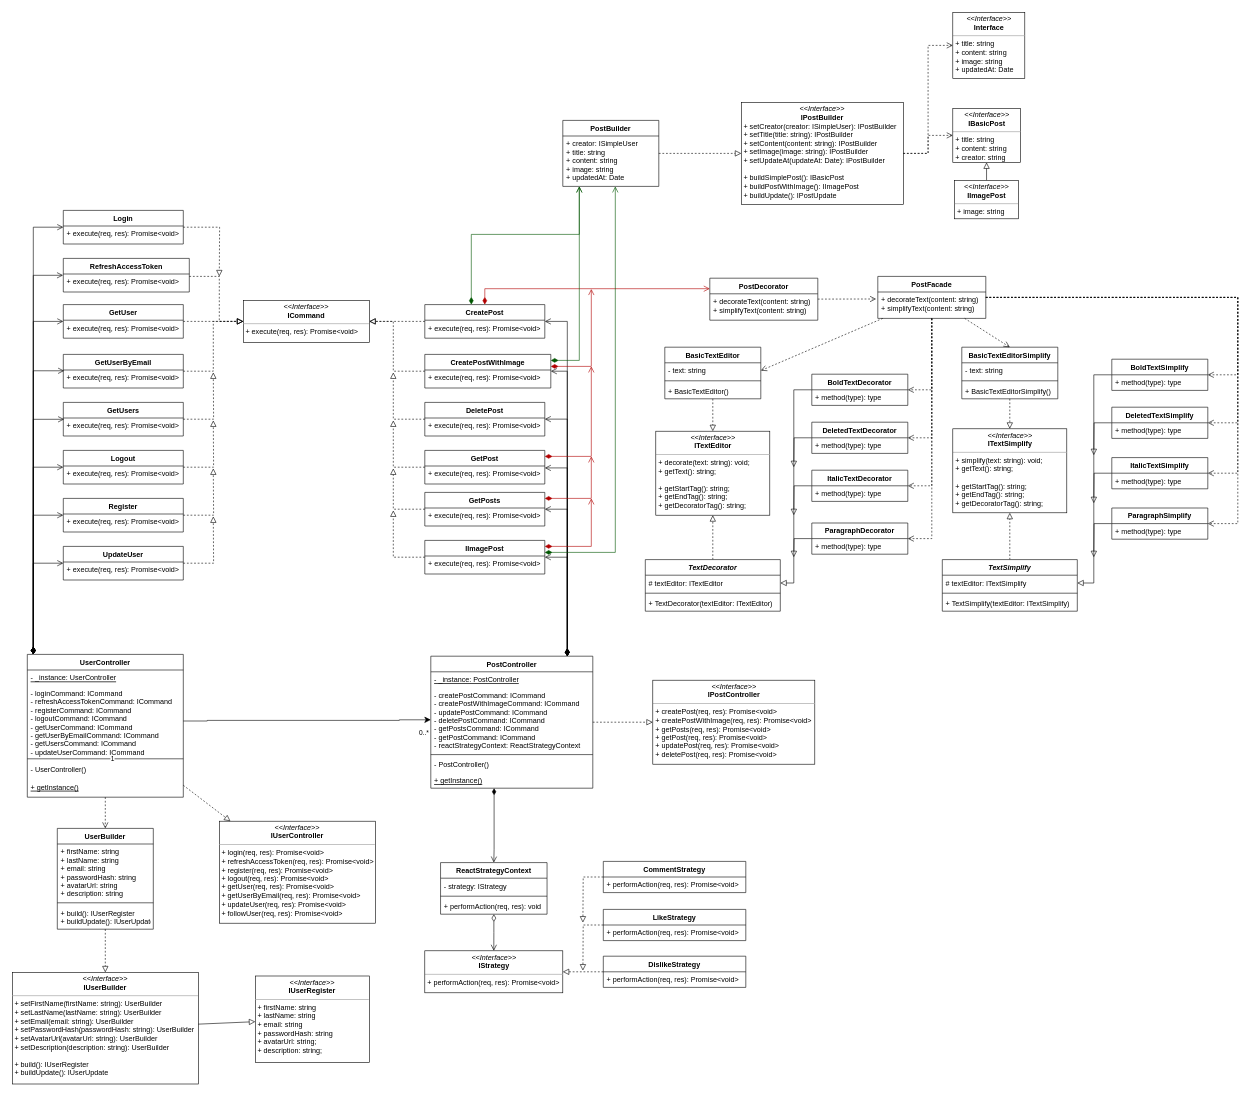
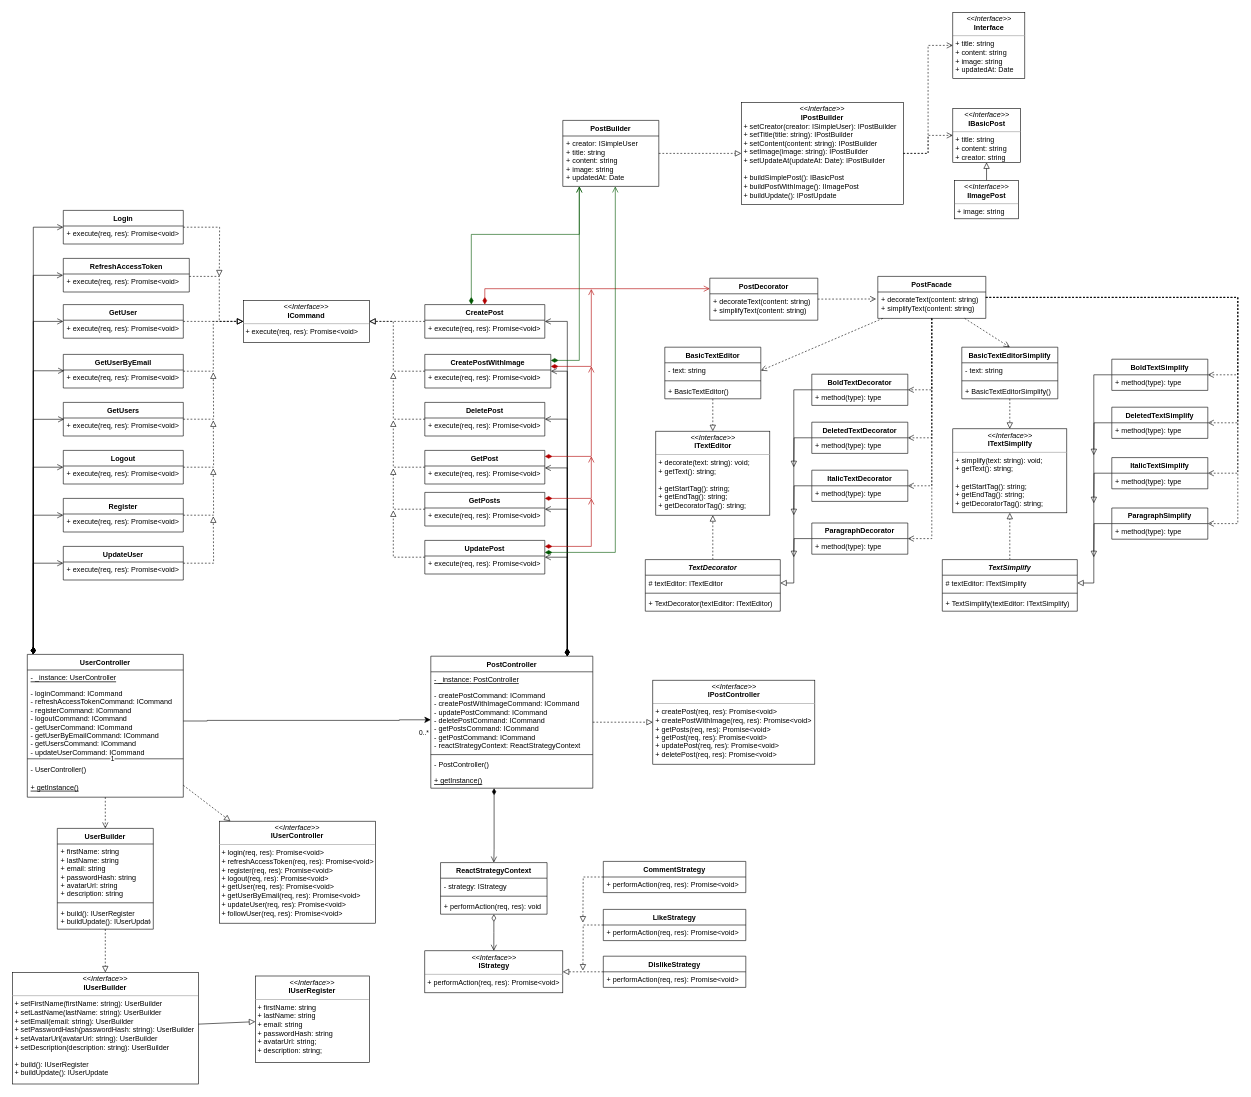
(485, 548) -> (485, 548)
